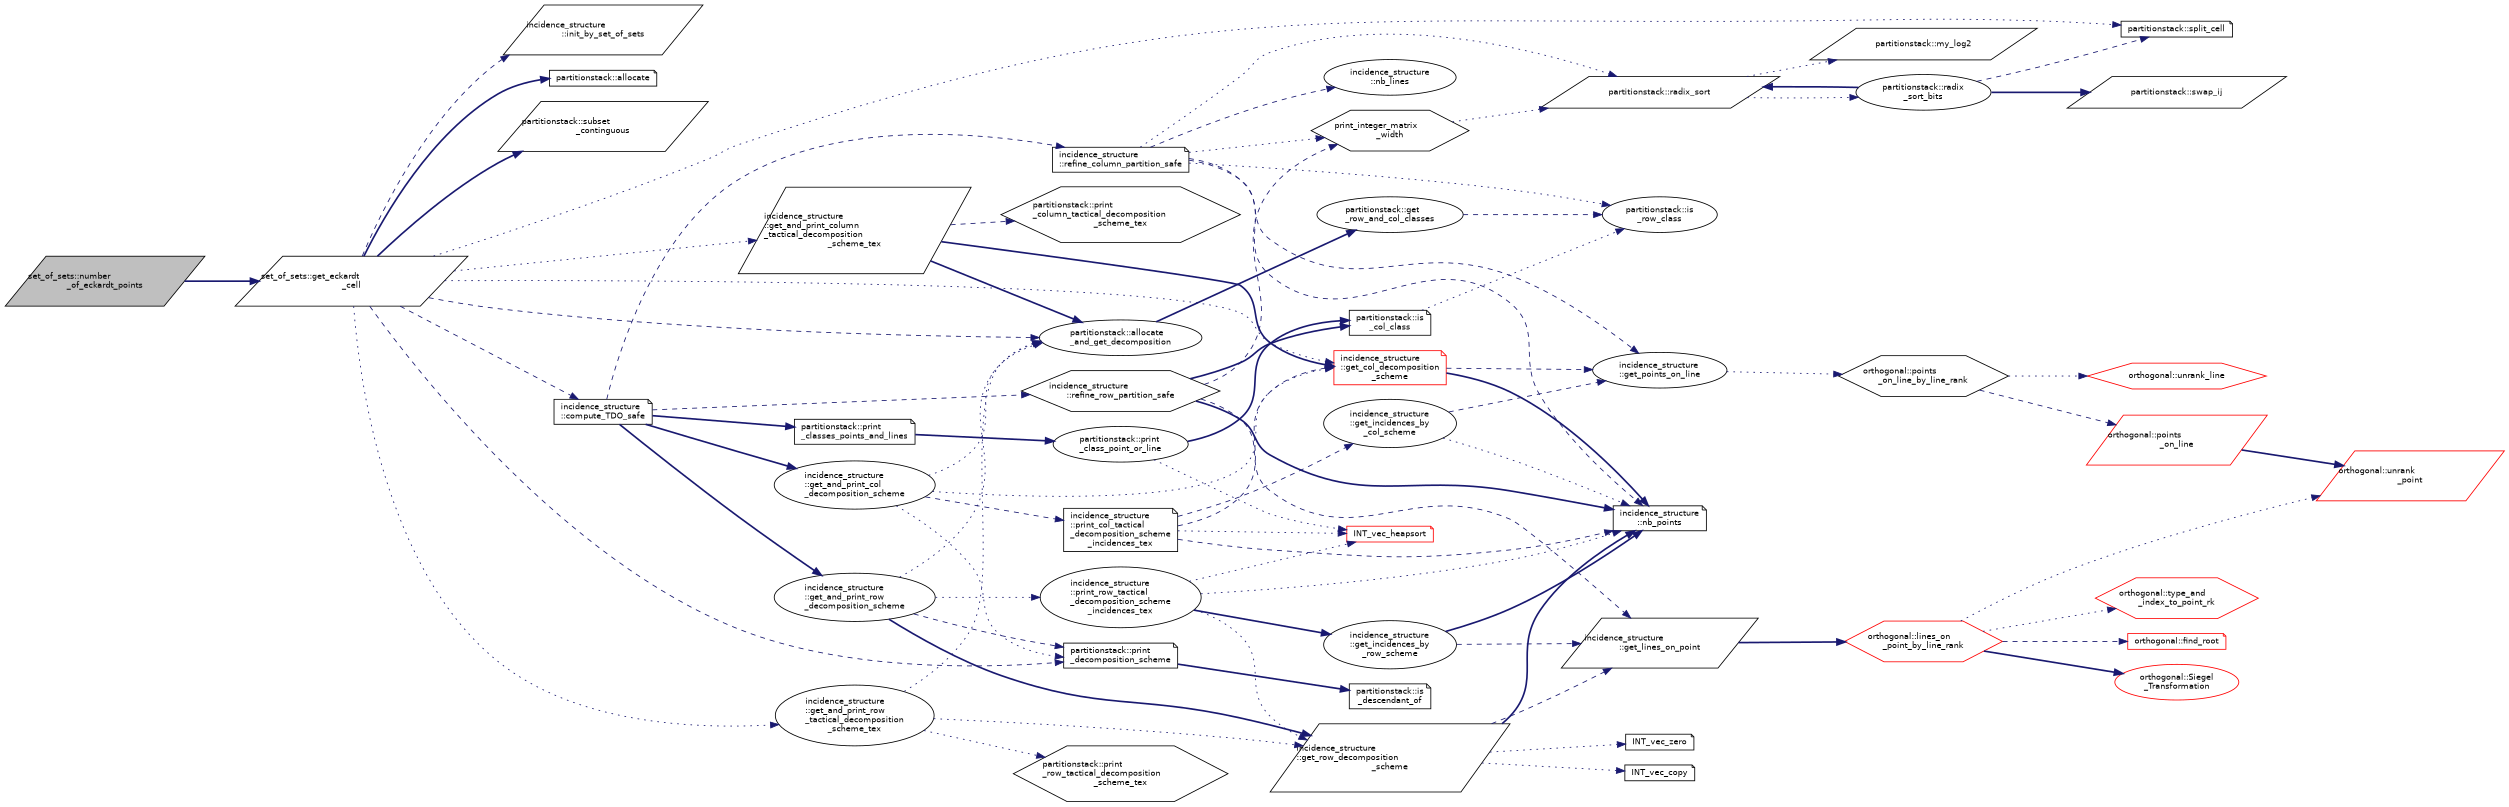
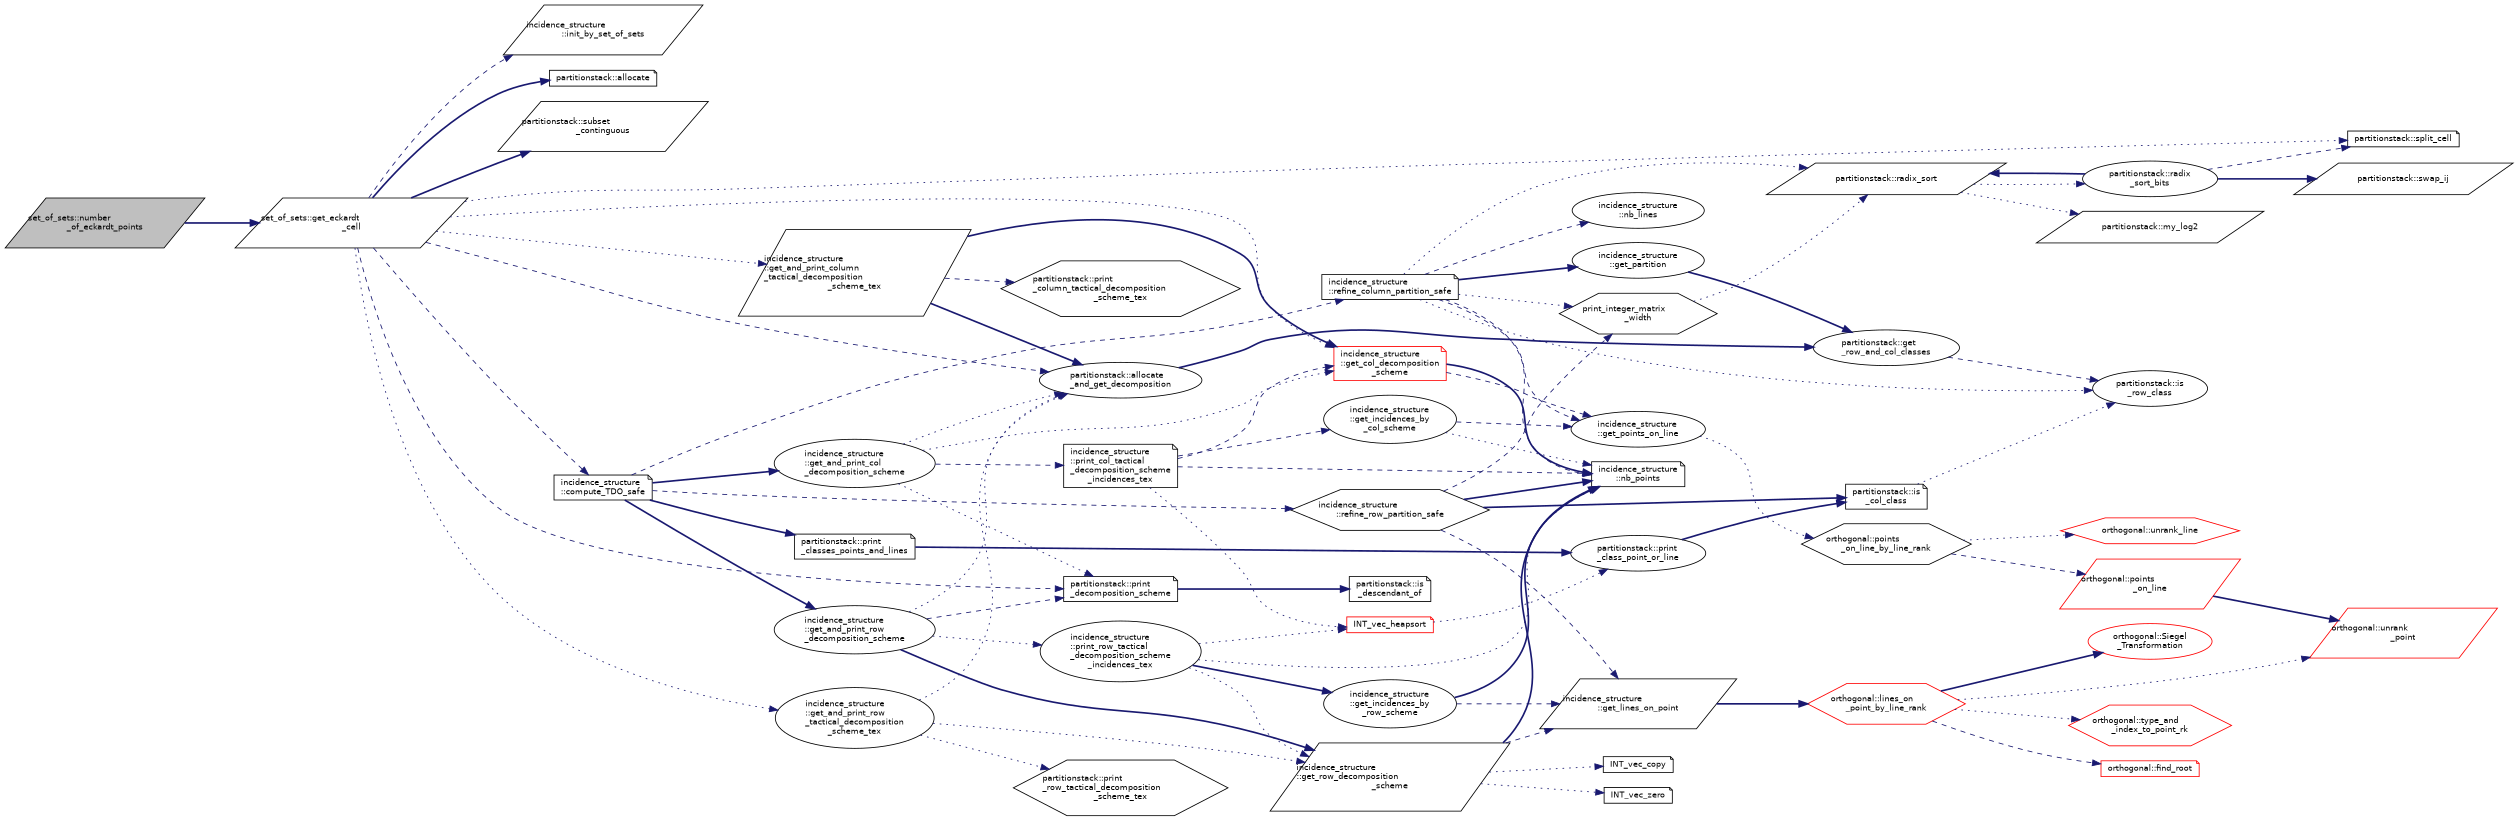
none -> (1638, 260)
(1243, 502) -> (1515, 607)
